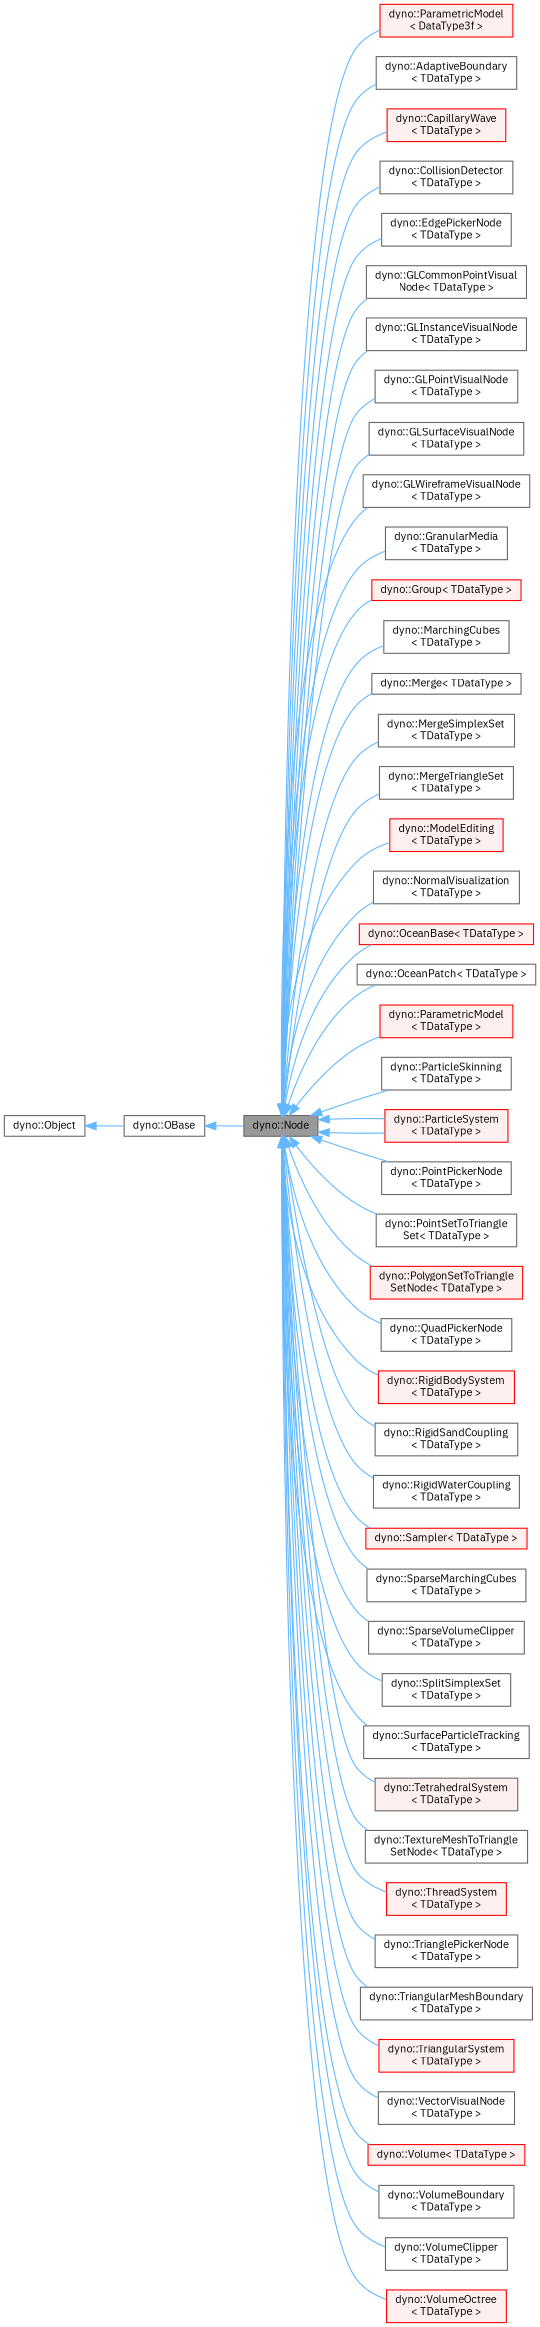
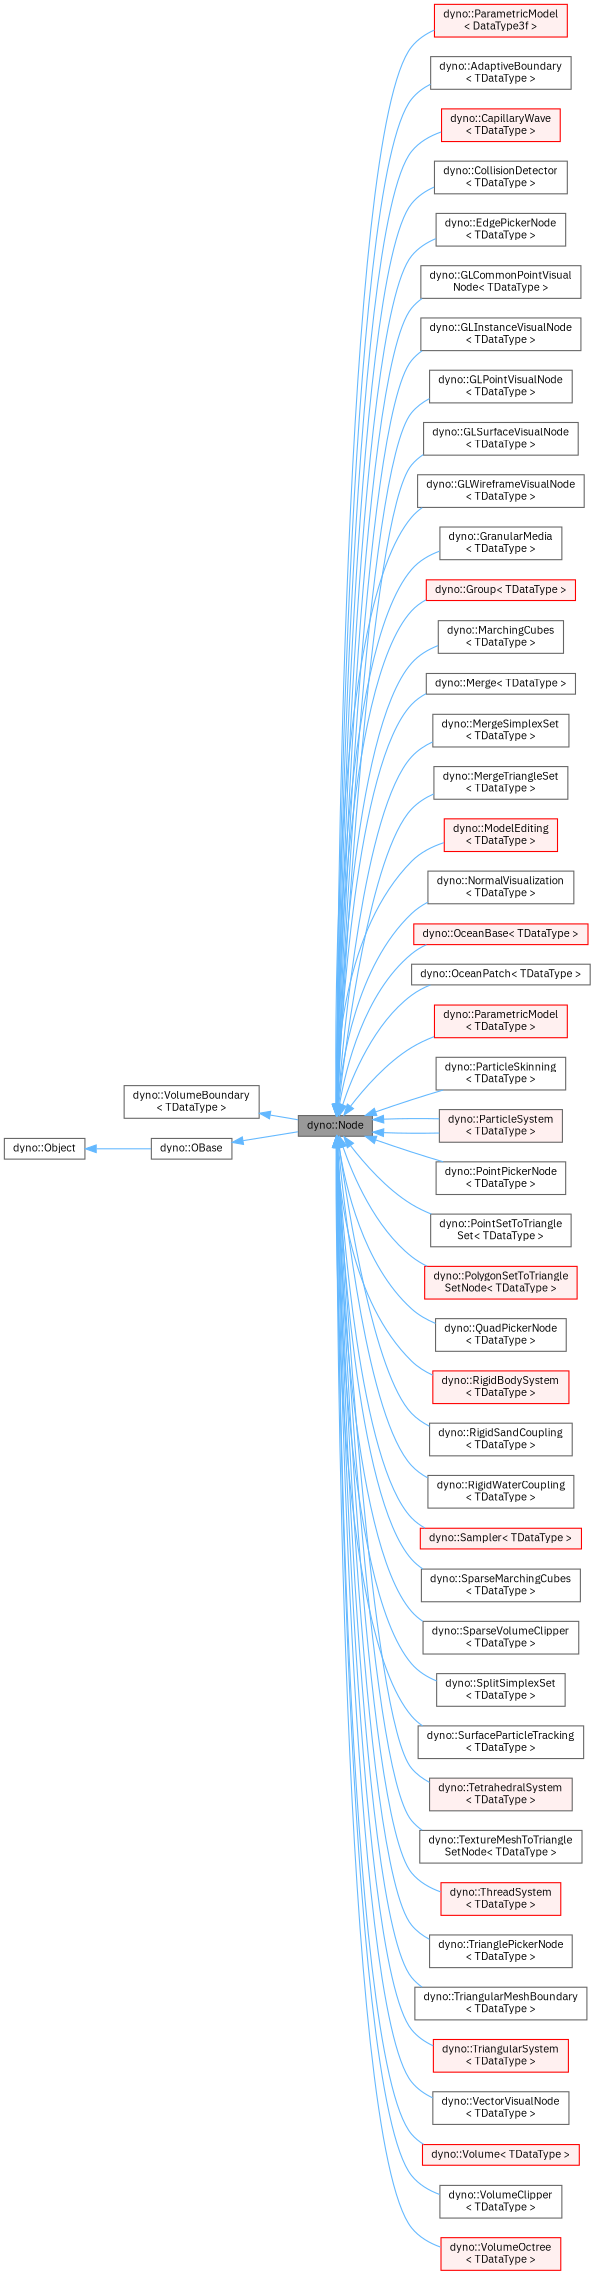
(446, 1126) -> (501, 1126)
(295, 1678) -> (284, 1117)
